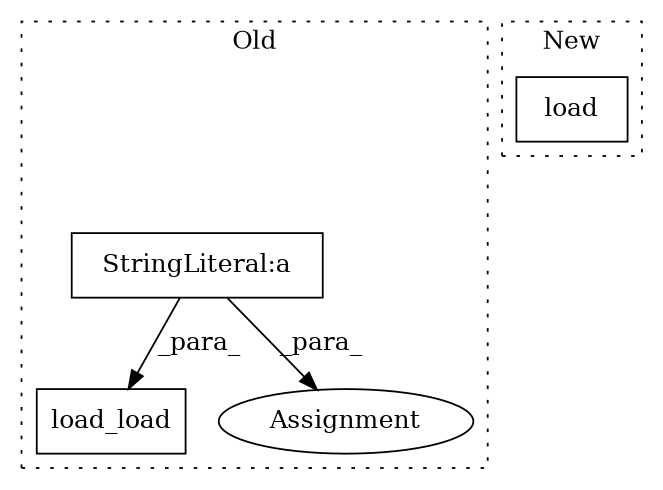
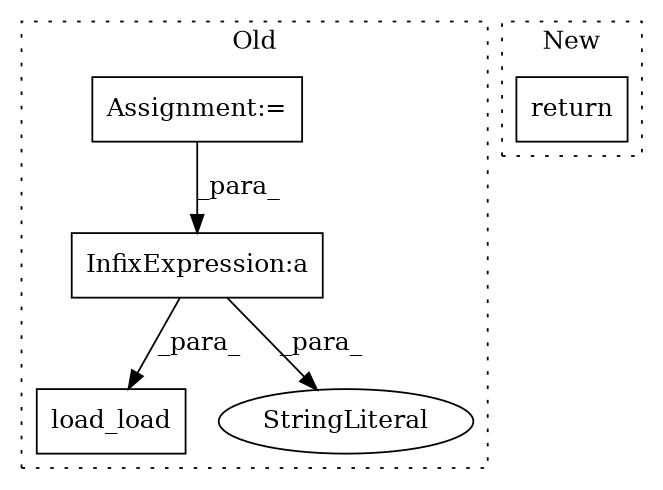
none -> (197, 109)
(572, 109) -> (572, 109)
(197, 265) -> (197, 265)
(346, 421) -> (346, 421)
